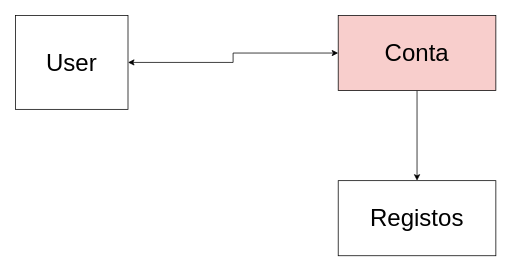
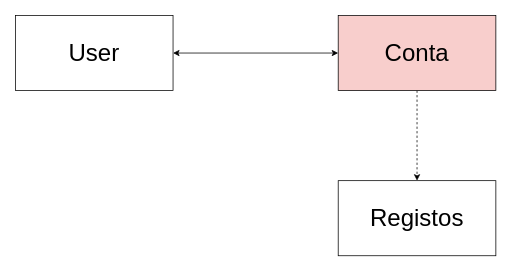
(72, 62) -> (94, 53)
(417, 133) -> (417, 133)
